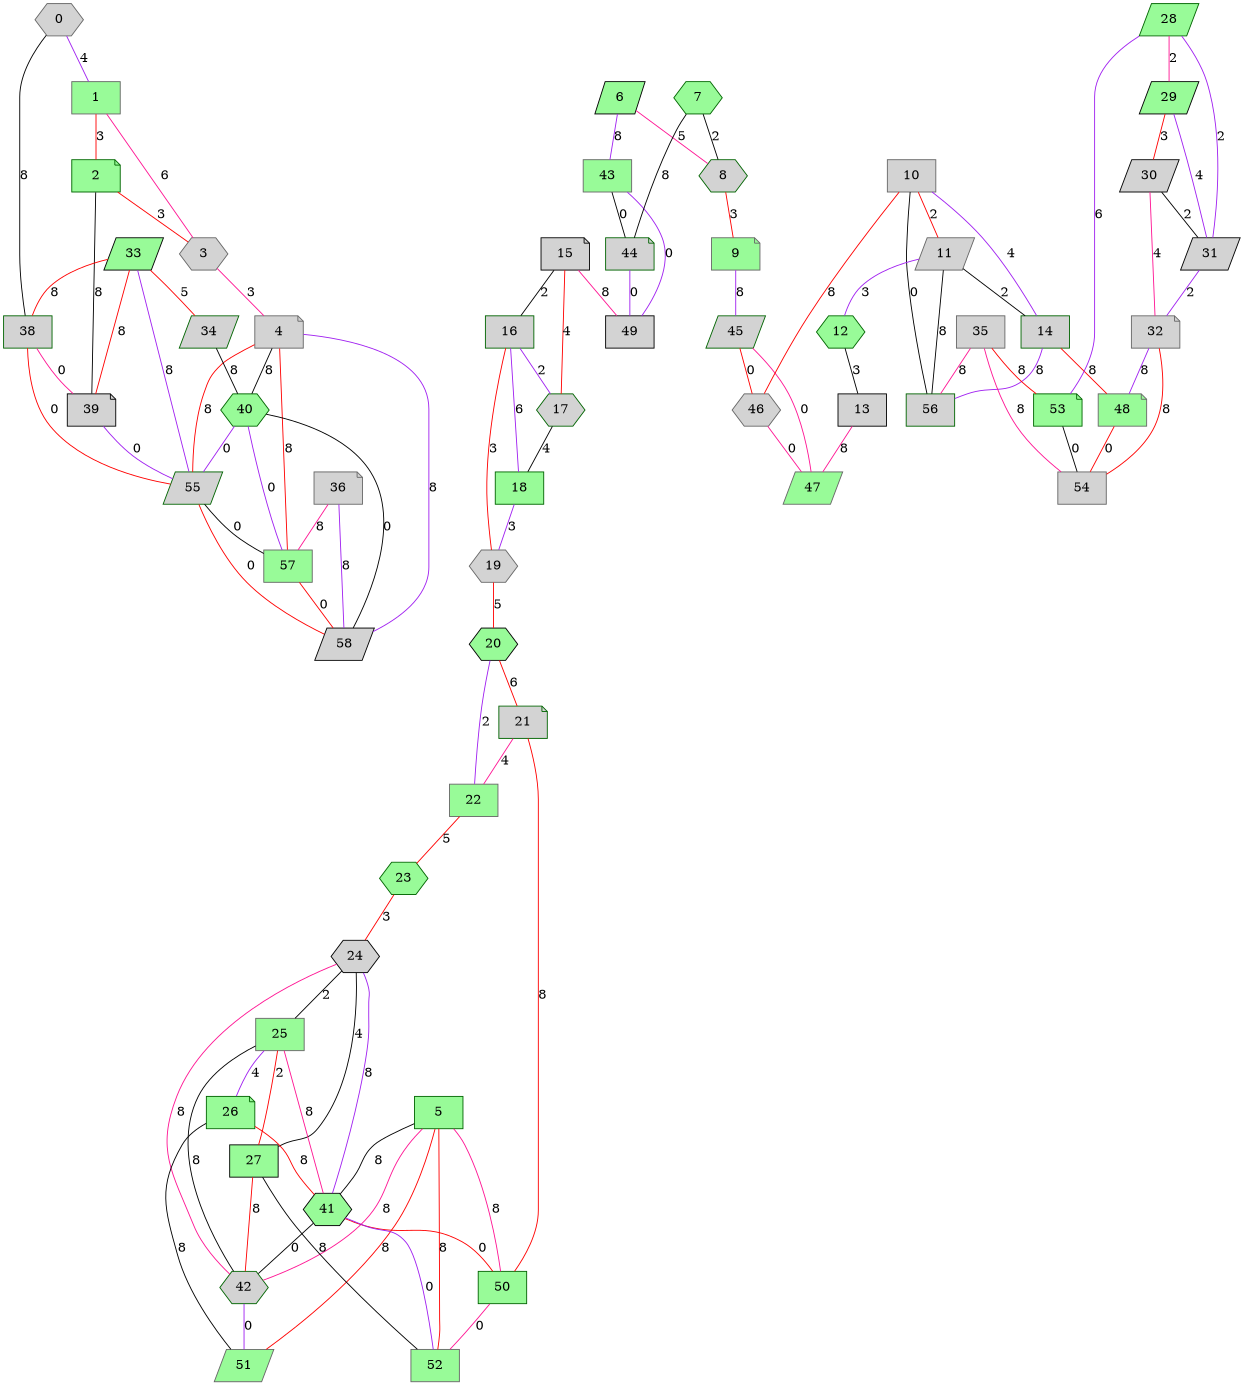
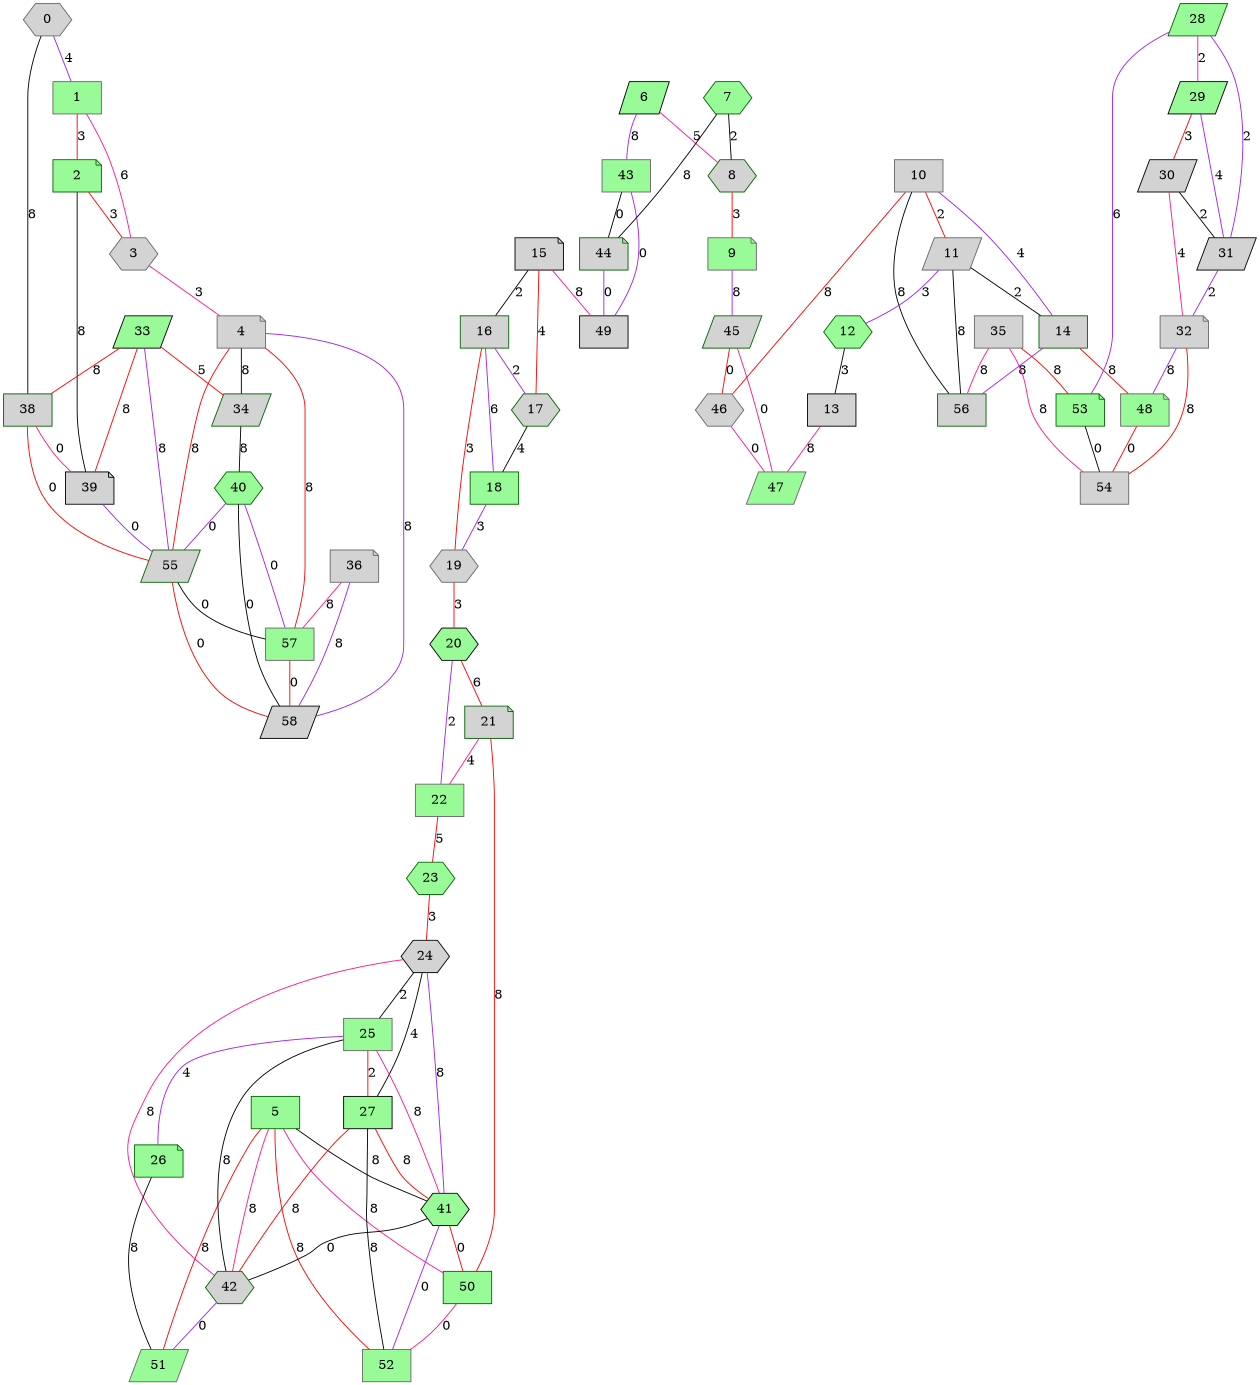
(914, 293) -> (902, 293)
(262, 371) -> (241, 371)
(498, 605) -> (458, 605)
(288, 1157) -> (397, 1168)
